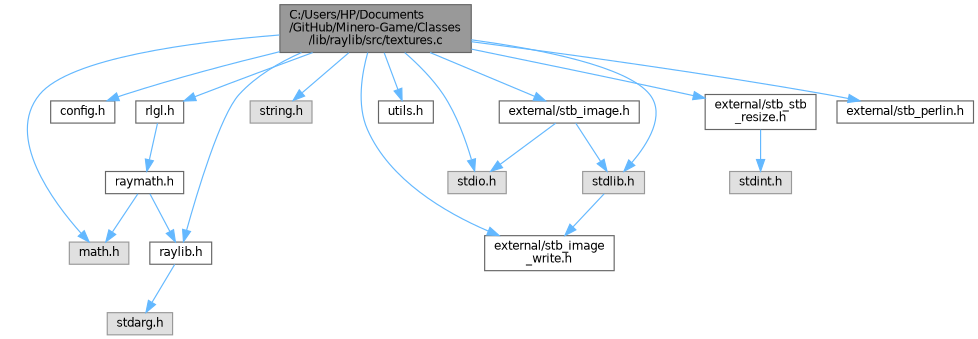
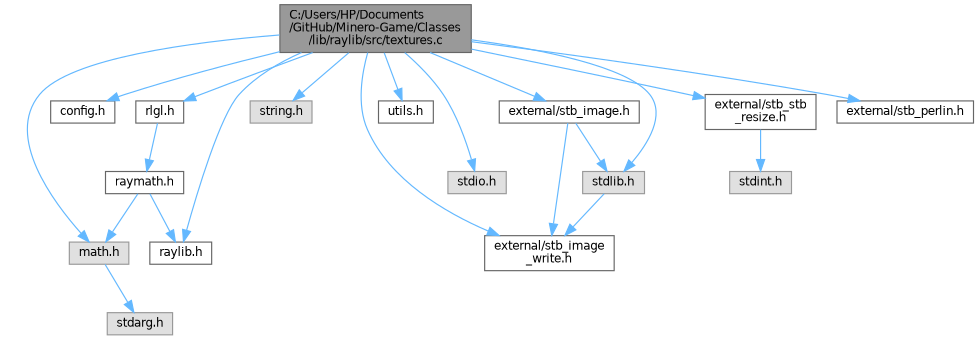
(528, 144) -> (561, 173)
(163, 283) -> (116, 283)
